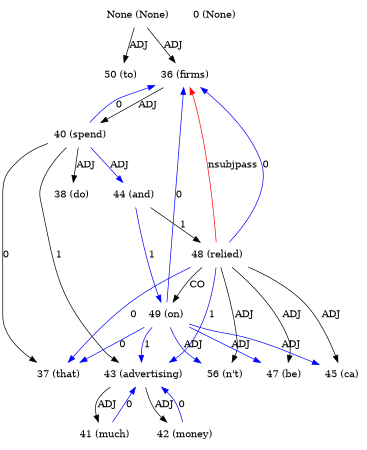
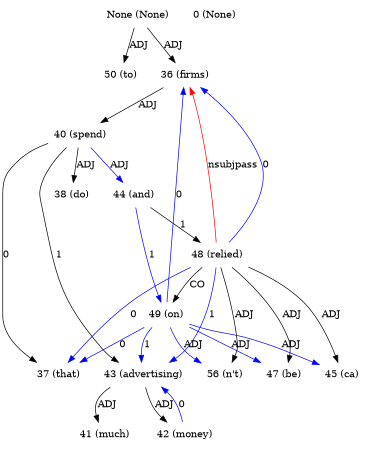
(116, 100) -> none
(122, 408) -> none
